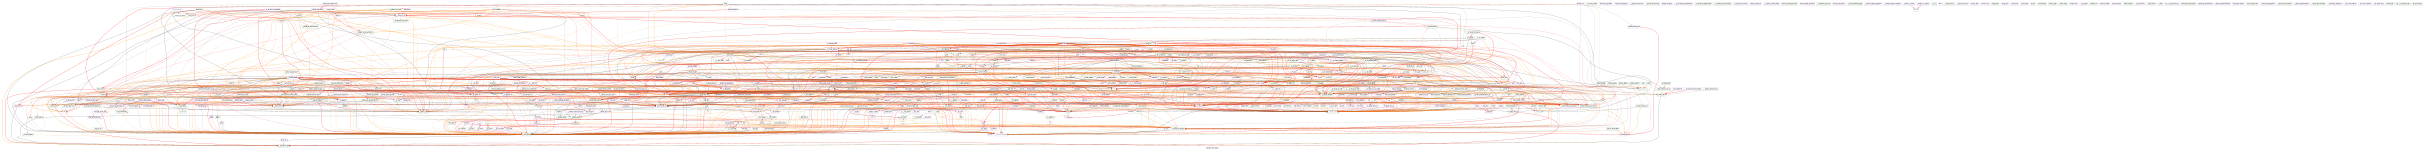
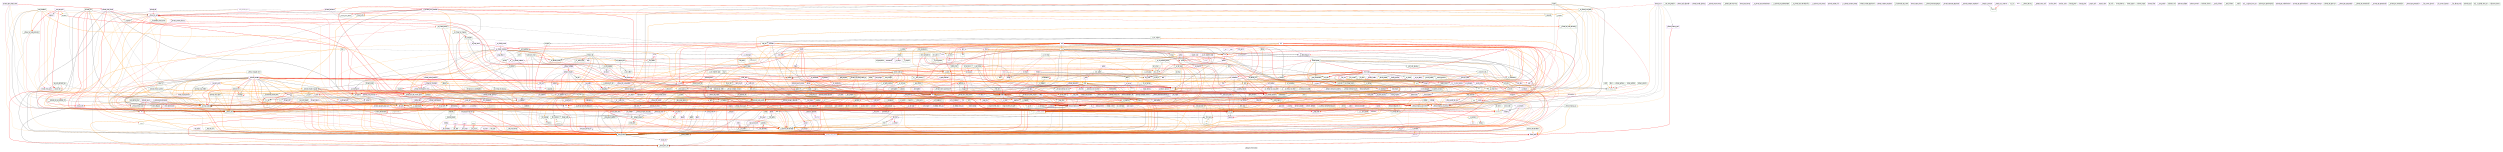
(1601, 83) -> none
(575, 104) -> (826, 98)
